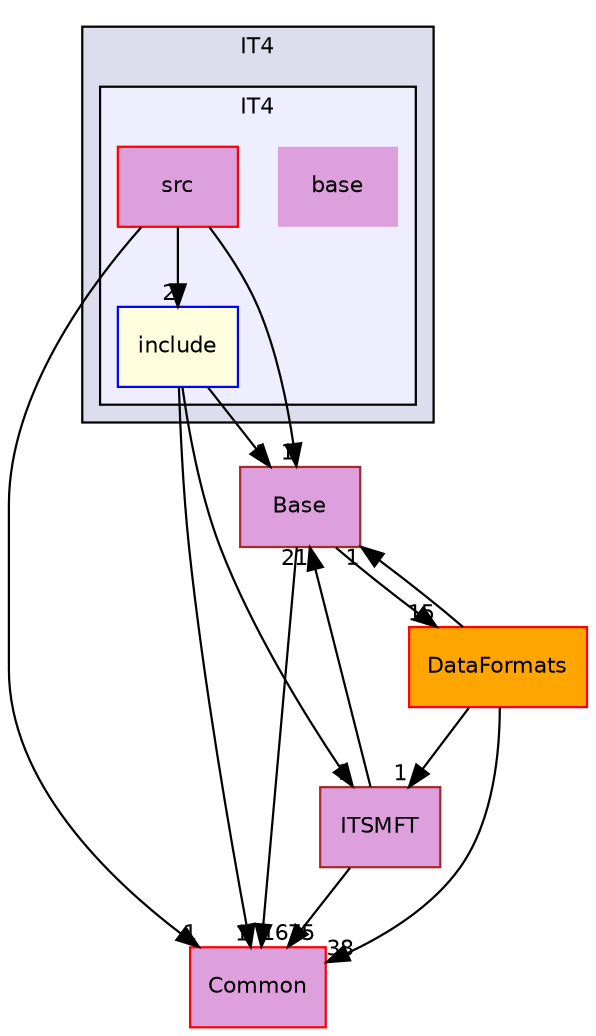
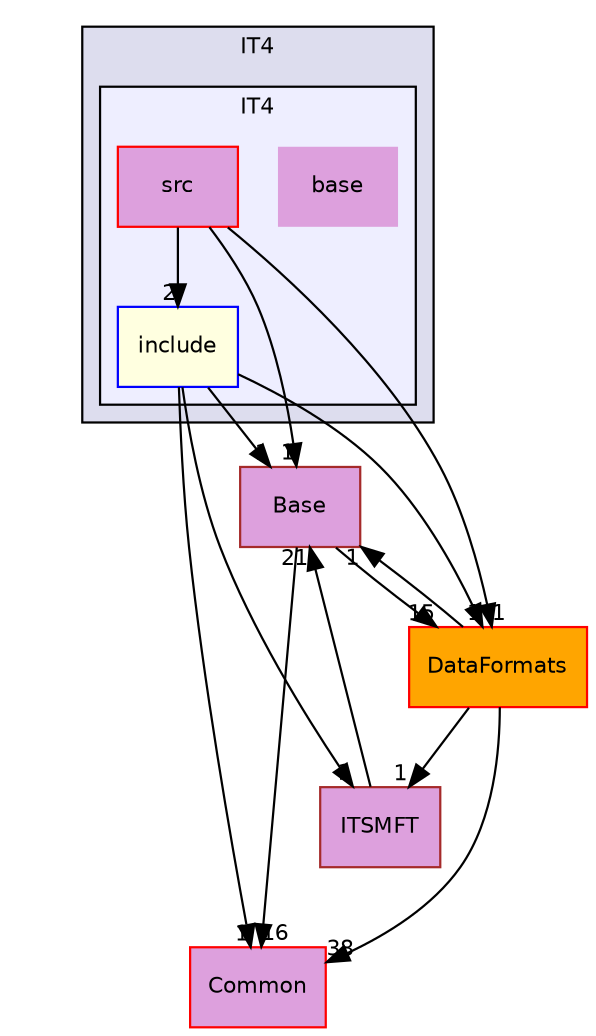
none -> (379, 466)
(9, 593) -> (385, 384)
(326, 899) -> none
